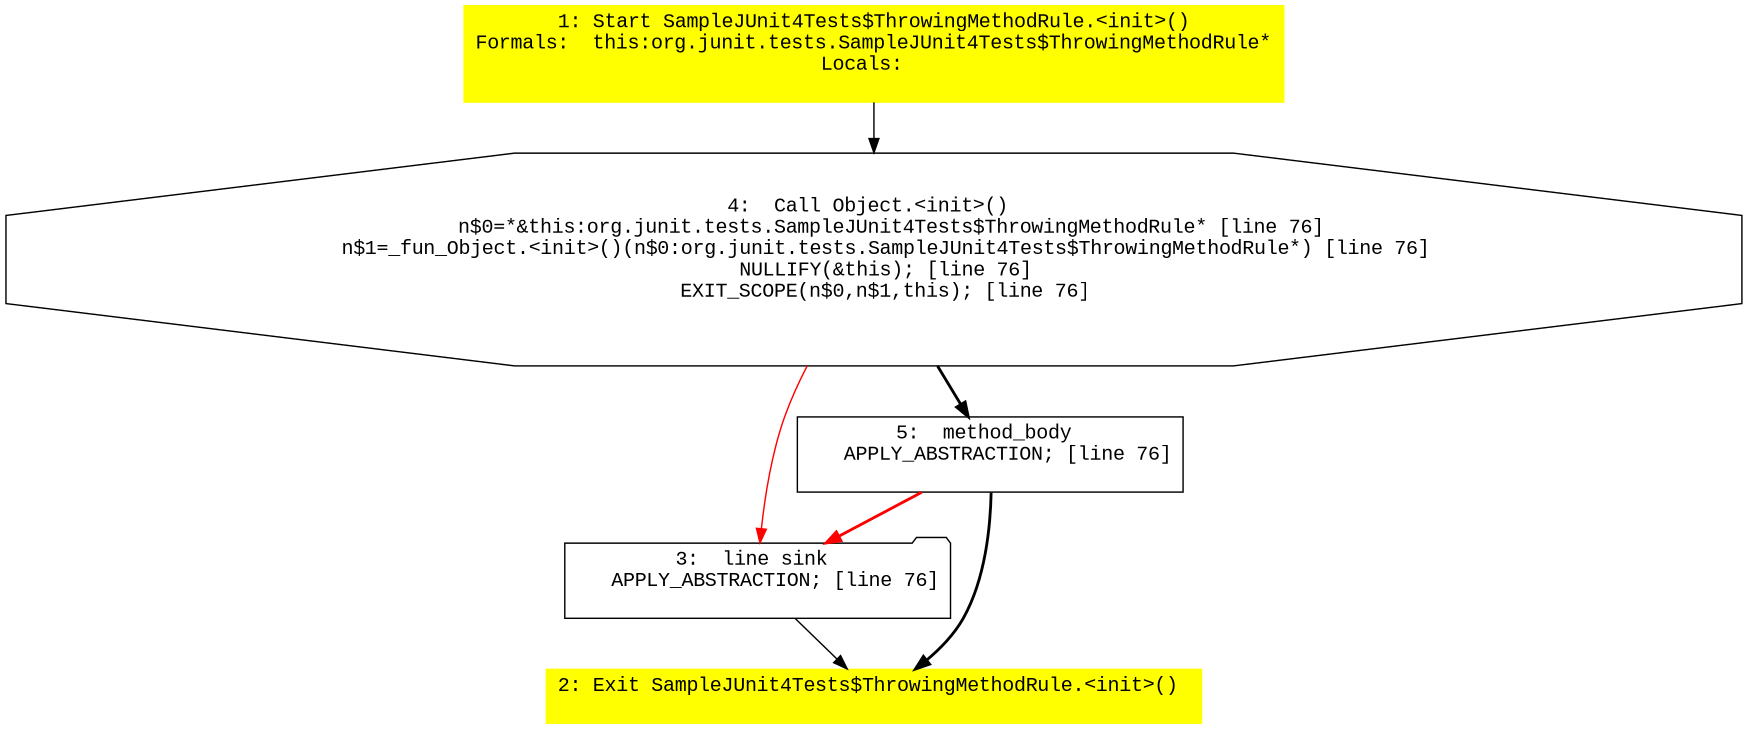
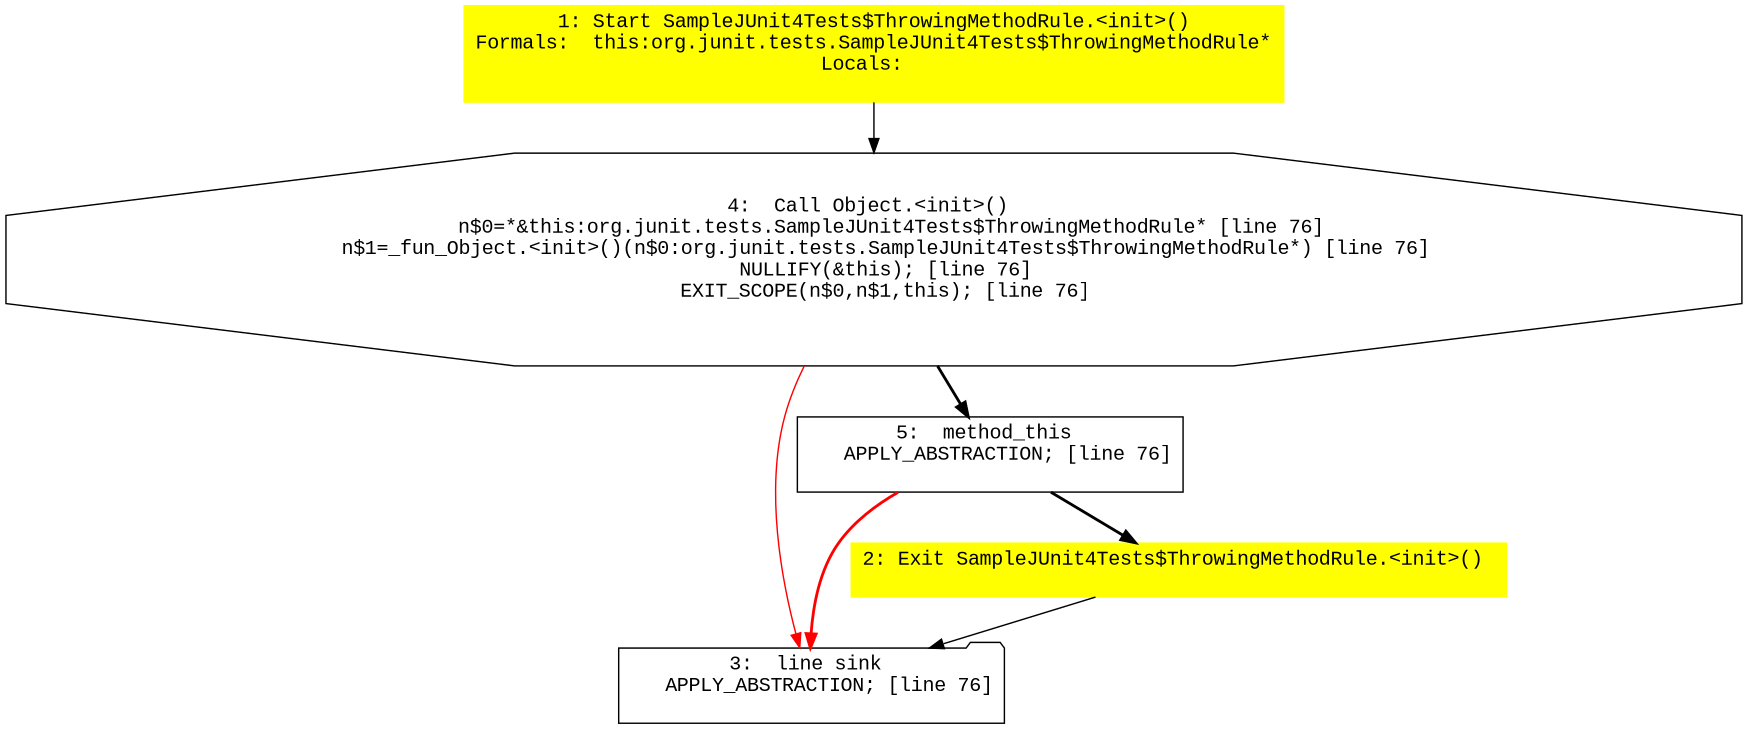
(990, 455) -> (990, 455)
(816, 639) -> (1019, 620)
